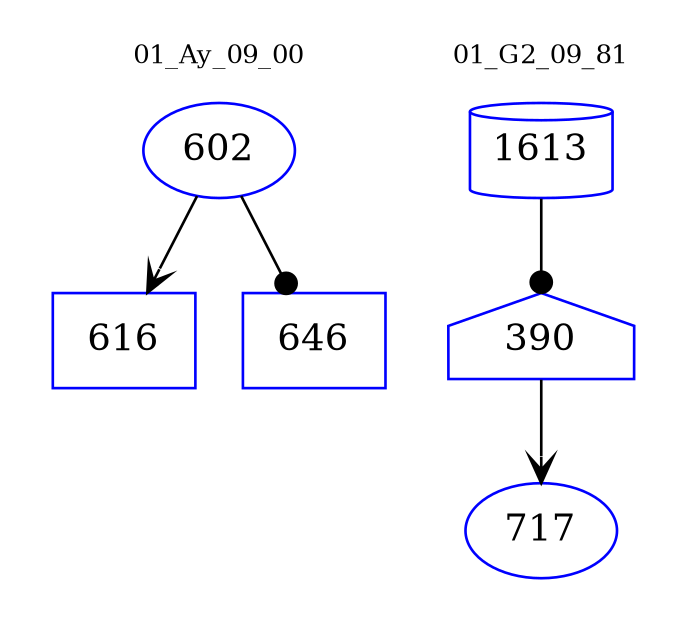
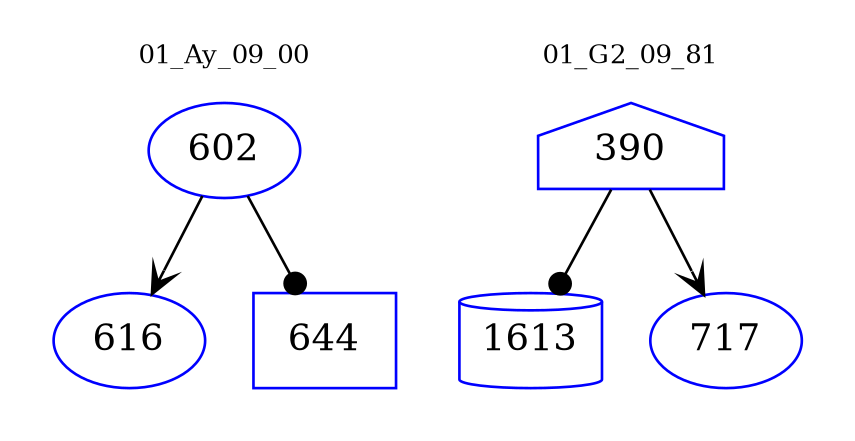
(541, 235) -> (588, 232)
(124, 341) -> (129, 341)
(314, 341) -> (325, 341)
